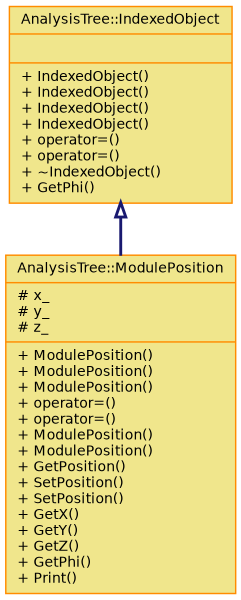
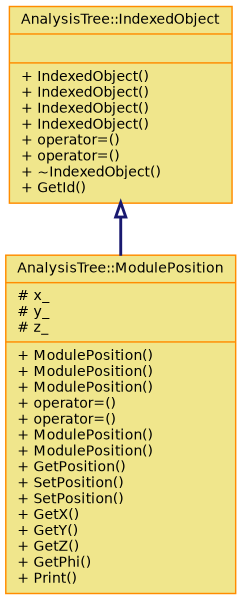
(59, 188) -> (54, 188)
